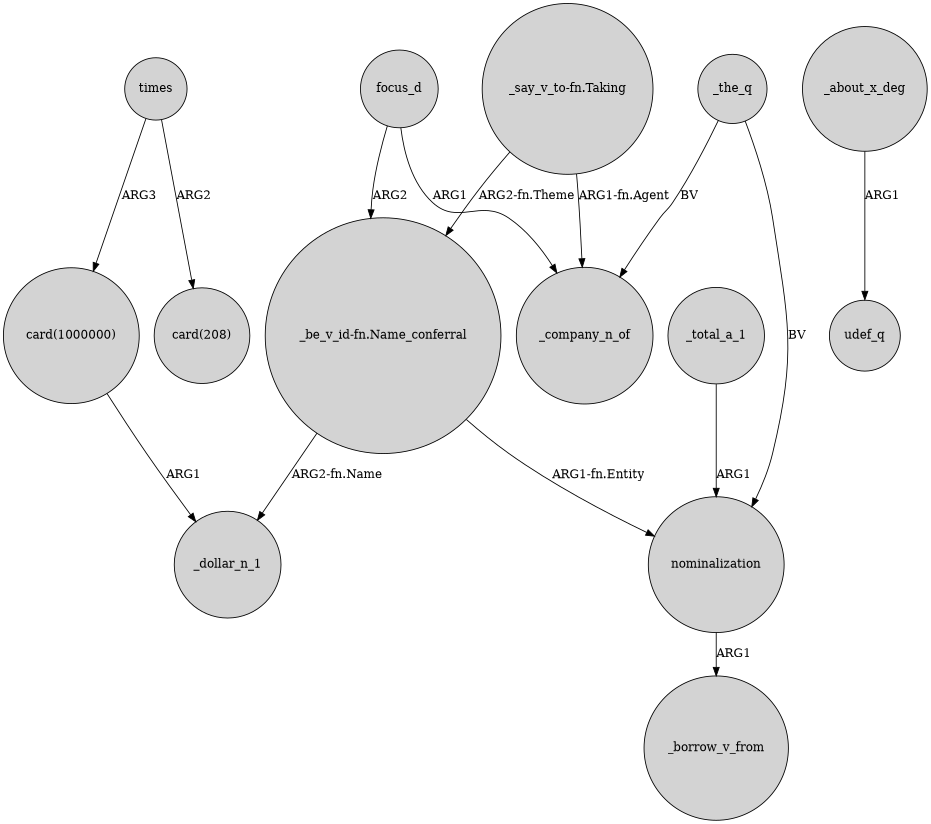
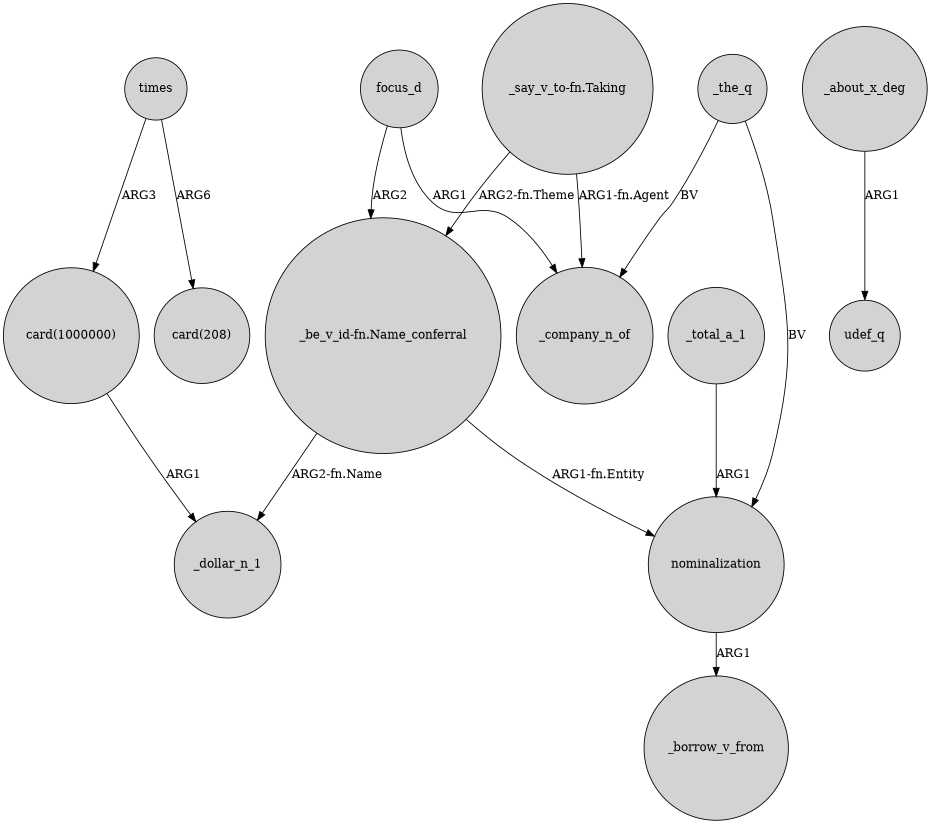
(194, 196) -> (194, 196)
